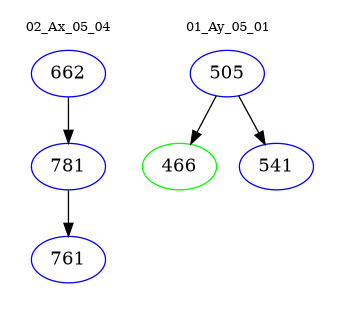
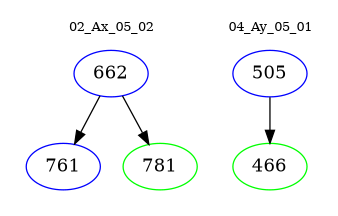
(68, 28) -> (112, 28)
(228, 28) -> (271, 28)
(68, 167) -> (160, 167)
(276, 167) -> none
(68, 207) -> (90, 114)
